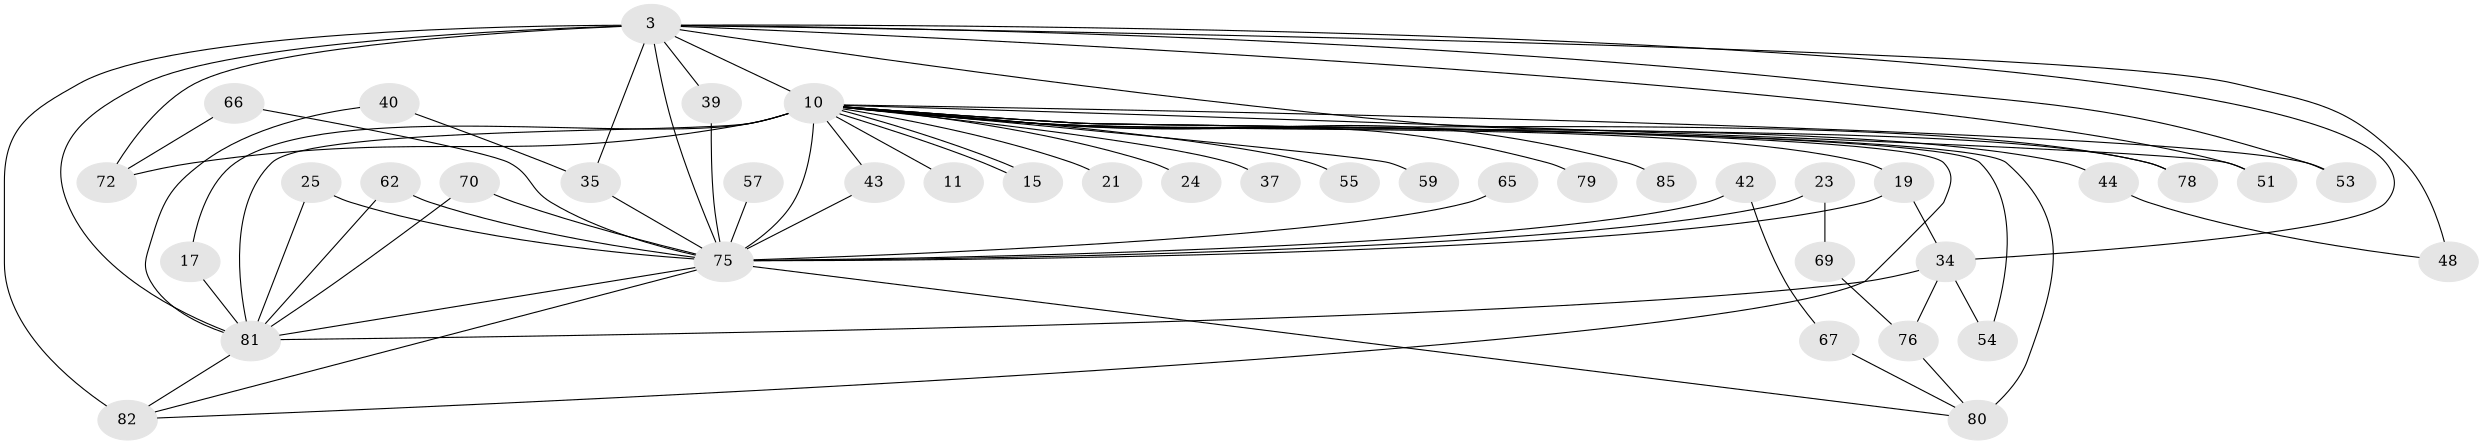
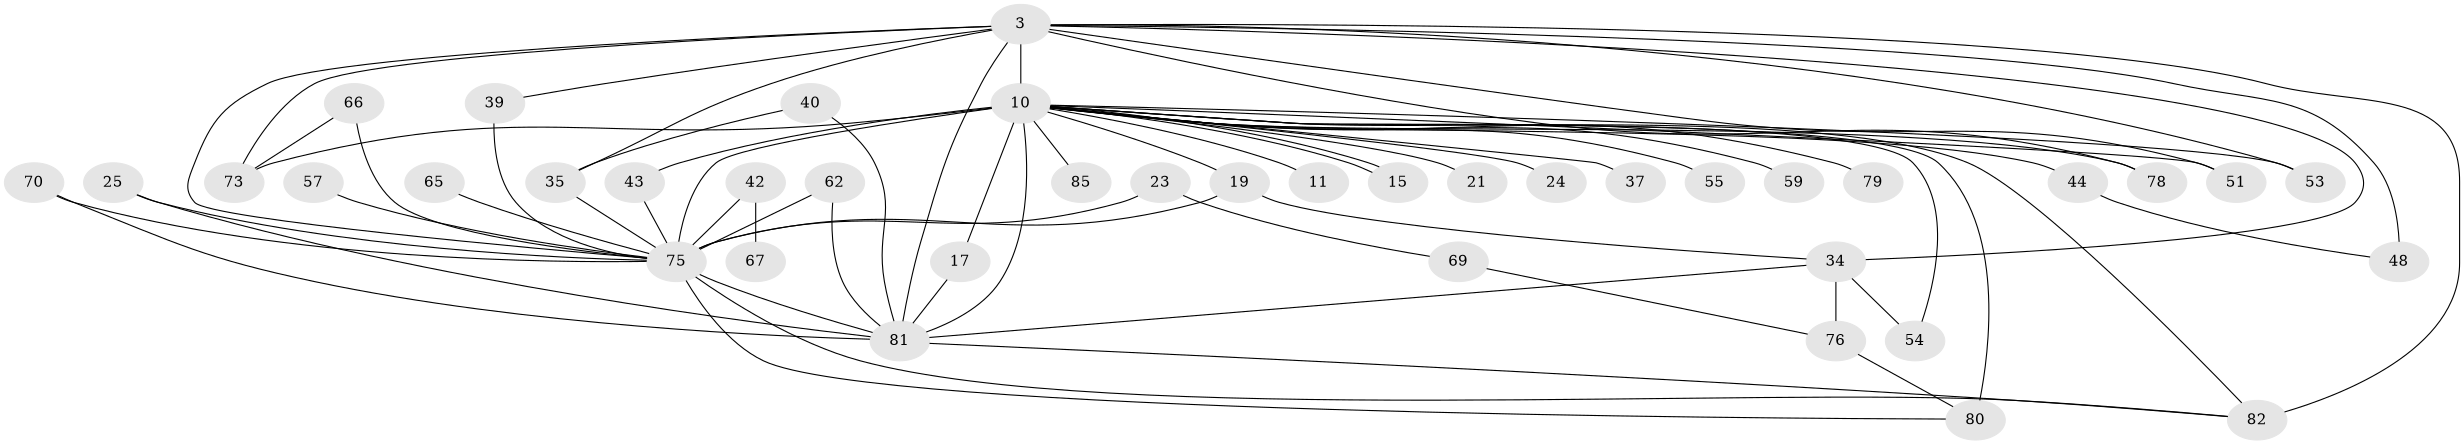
(107, 183) -> (234, 183)
(1904, 381) -> none
